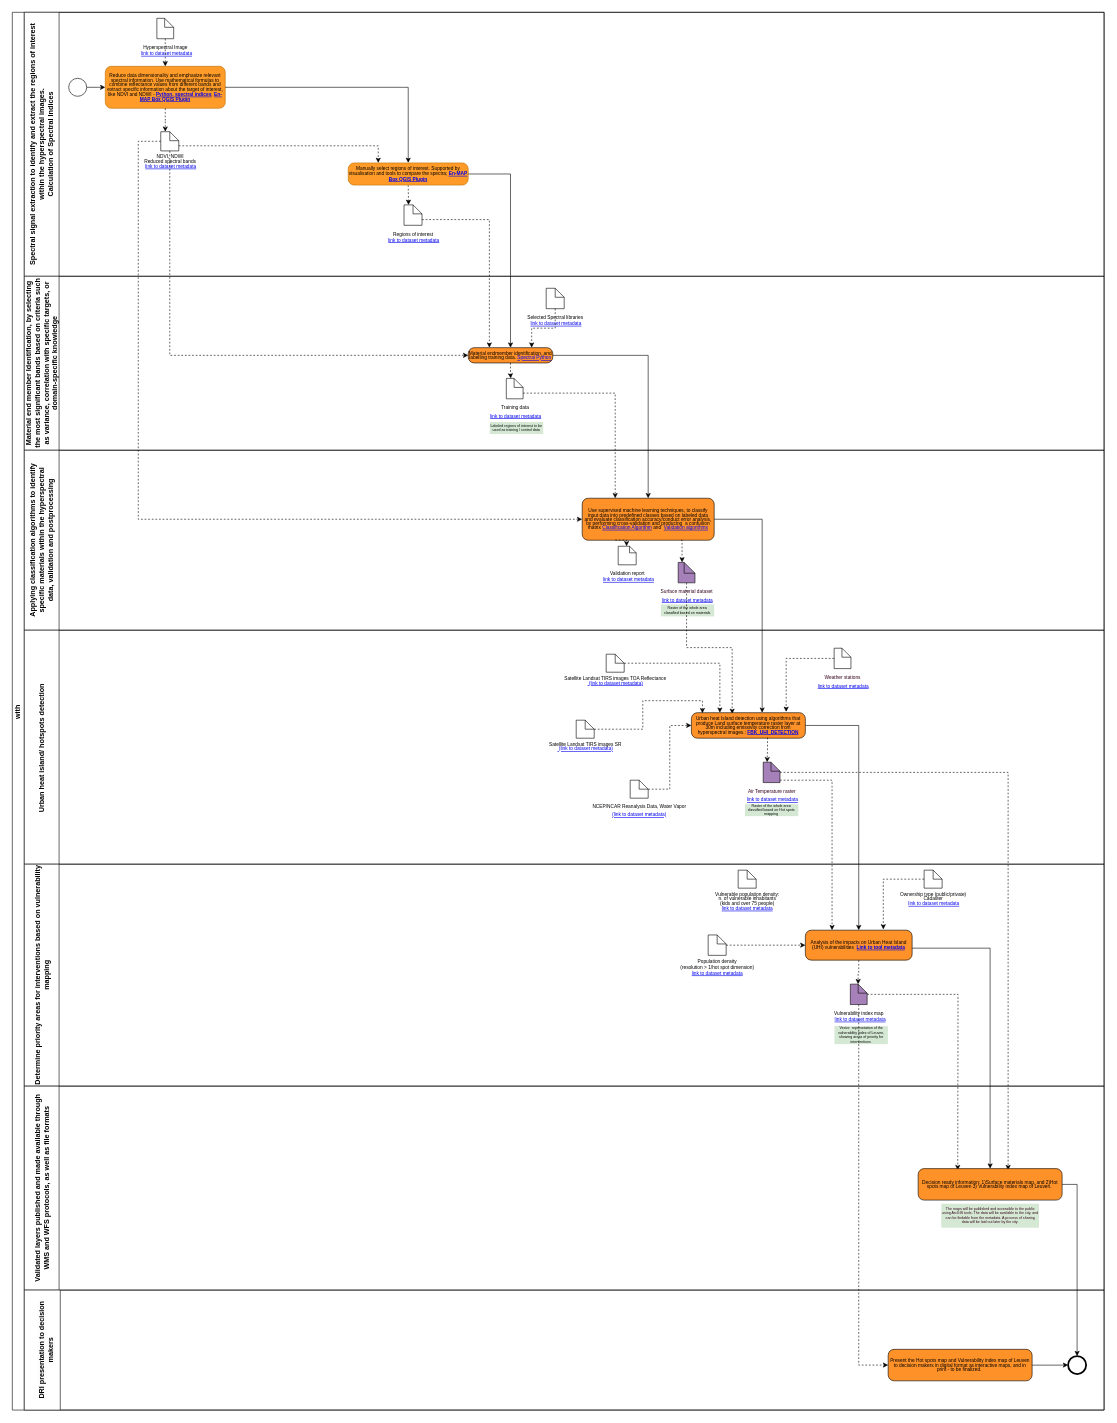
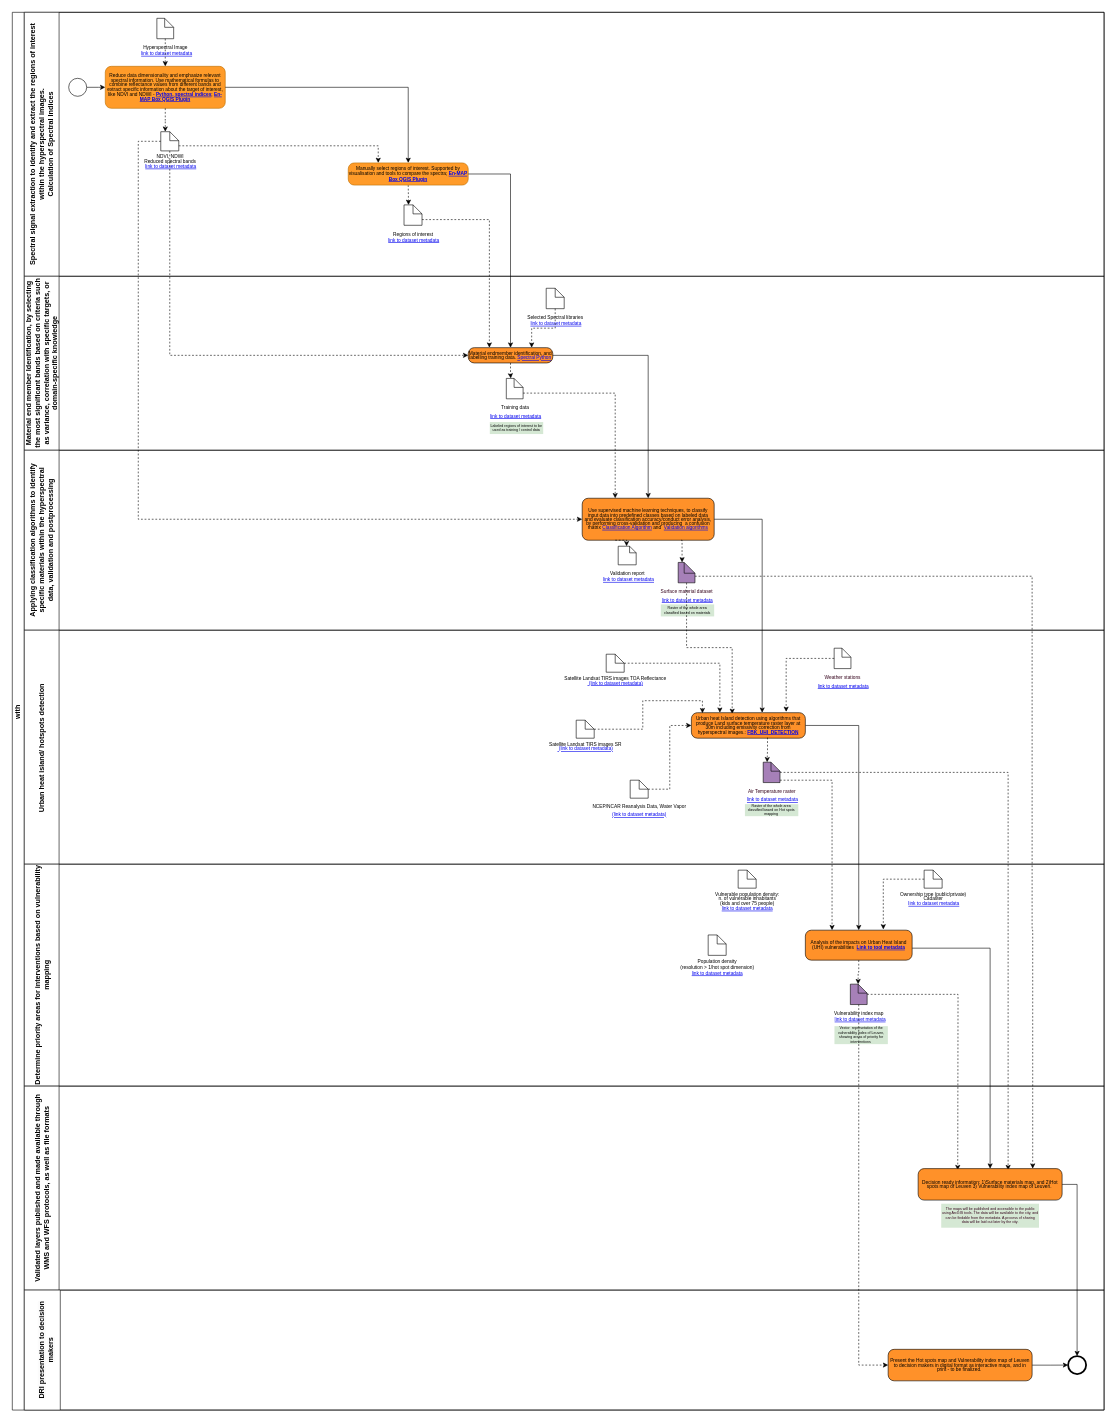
none -> (1032, 930)
(800, 945) -> none
